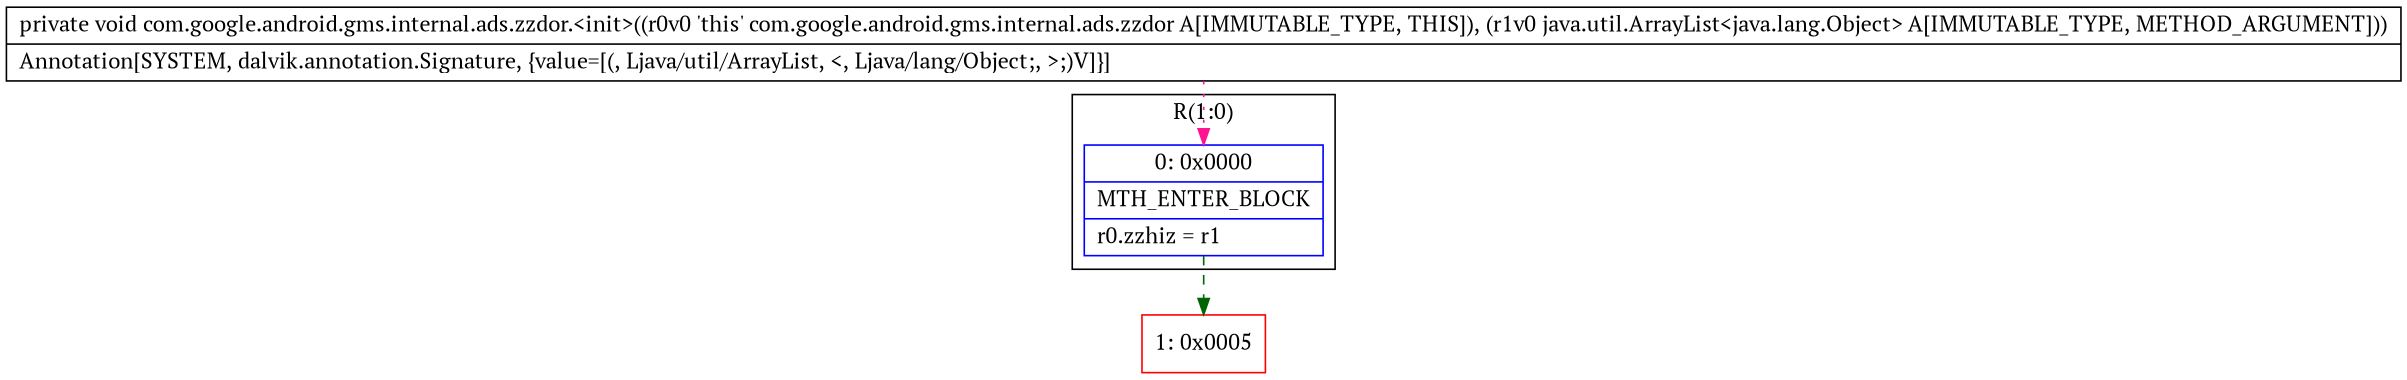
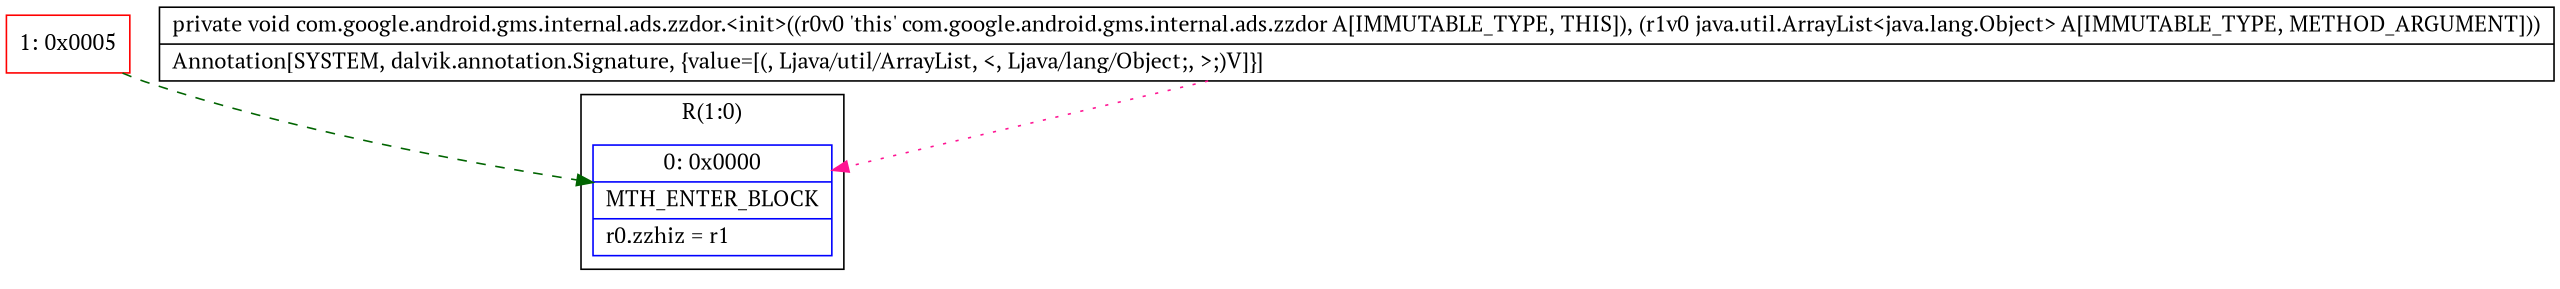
(1204, 279) -> (347, 137)
